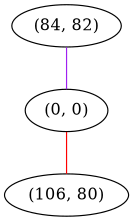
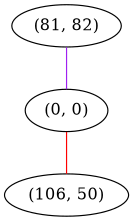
(67, 26) -> (67, 26)
(67, 195) -> (67, 195)
